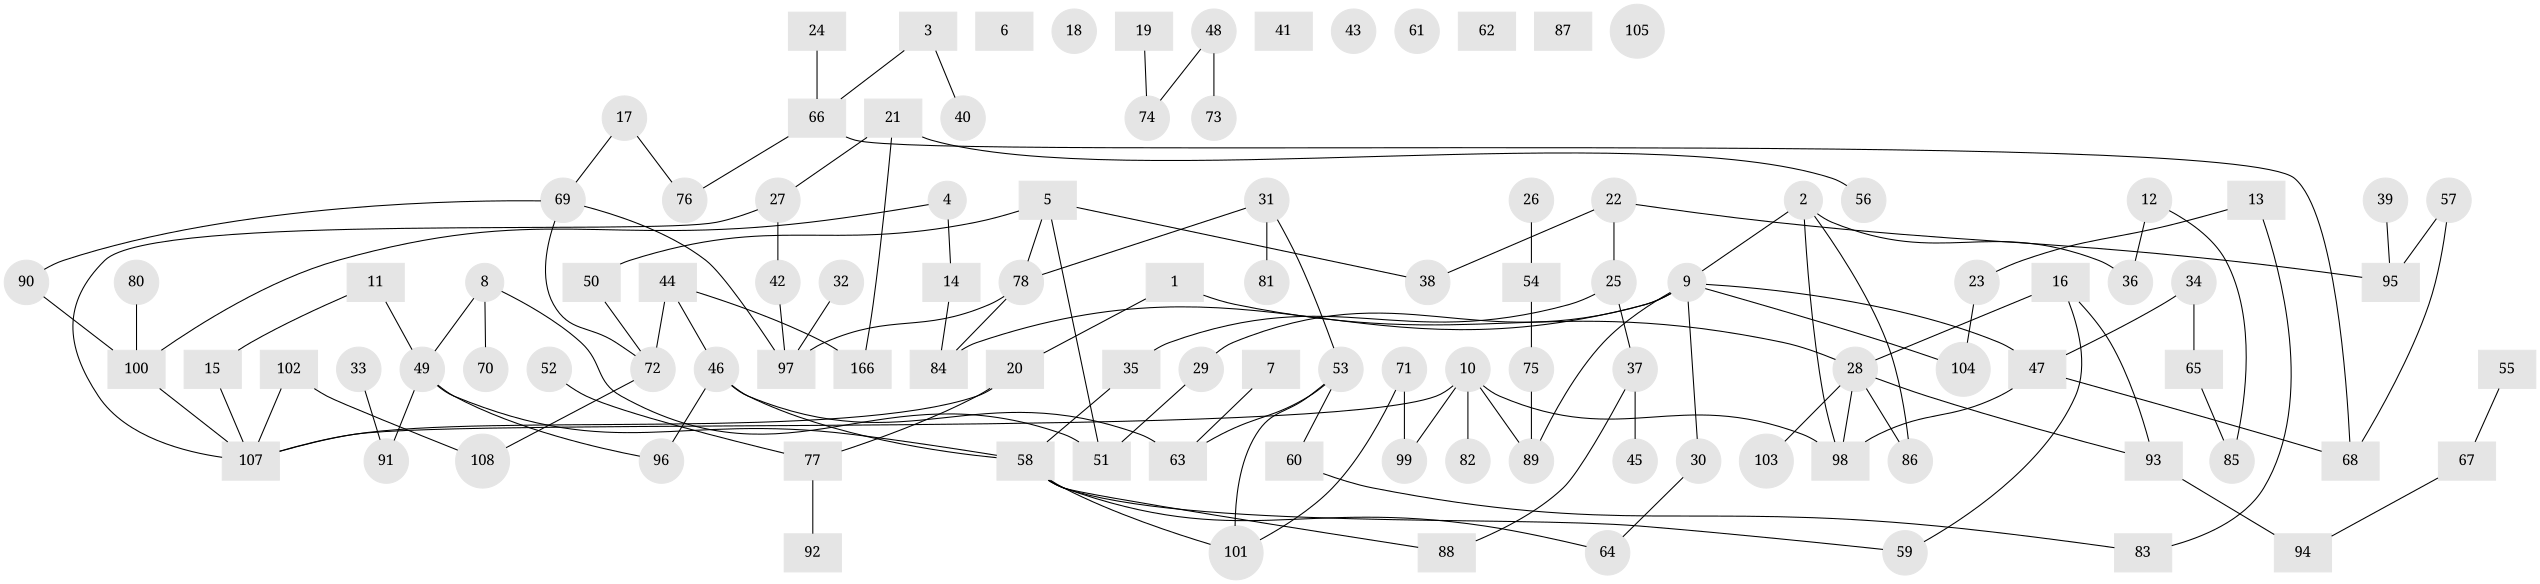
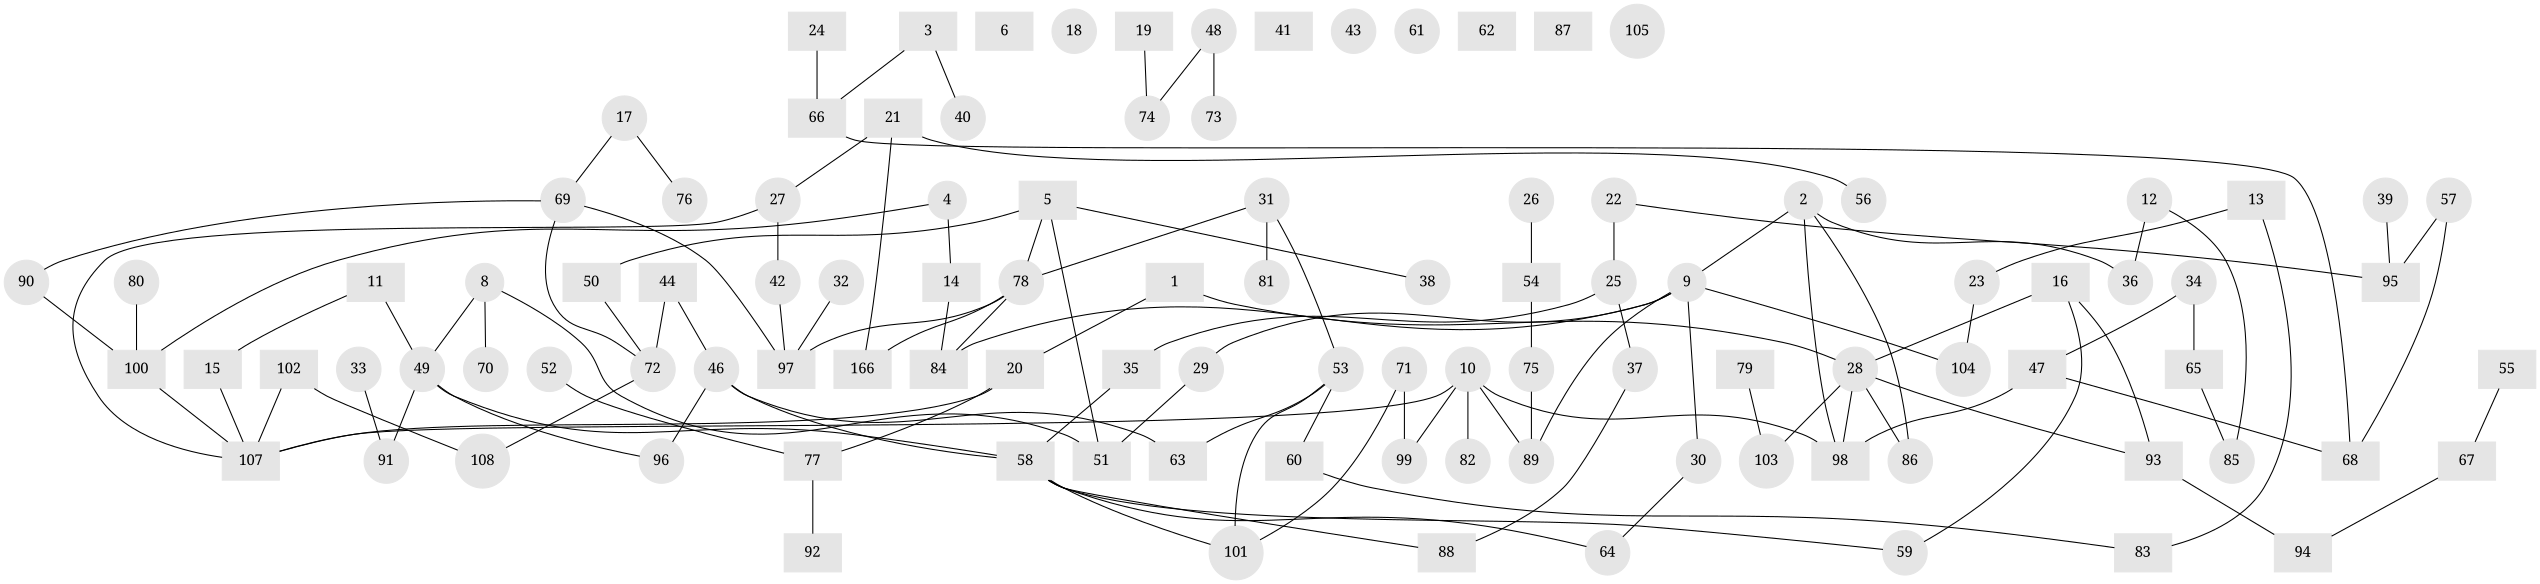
(746, 162) -> none
(1521, 241) -> none
(1855, 303) -> none
(769, 317) -> (937, 326)
(1271, 369) -> none
none -> (1745, 369)
(1635, 461) -> none
